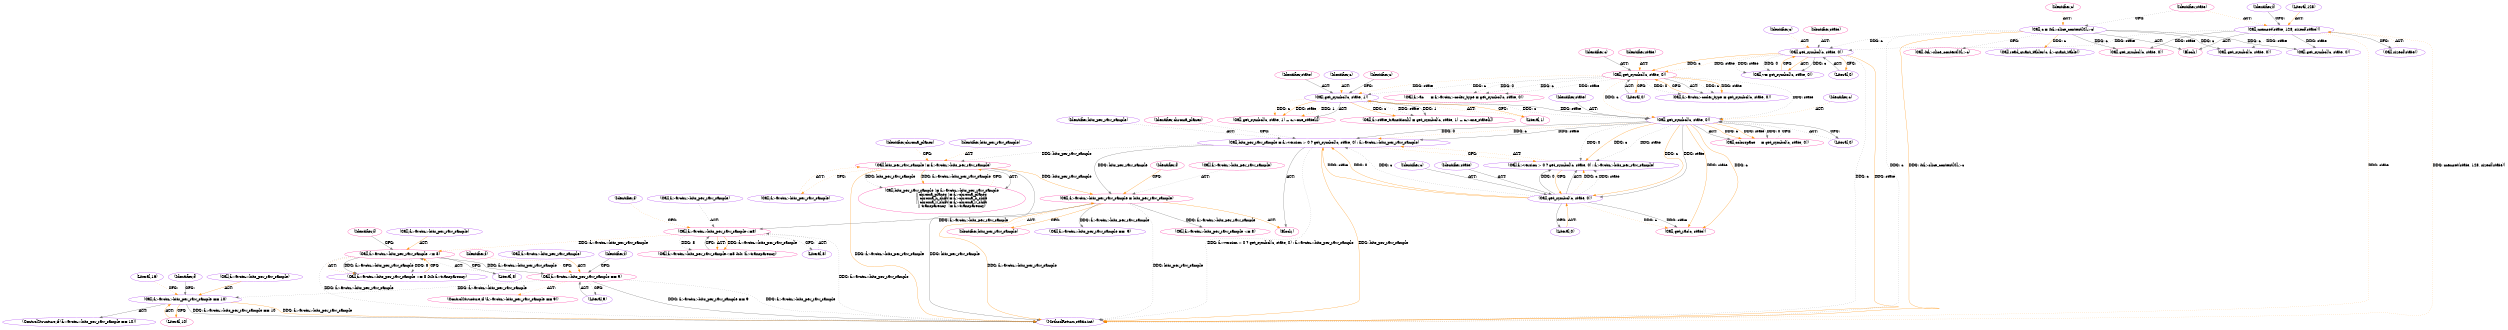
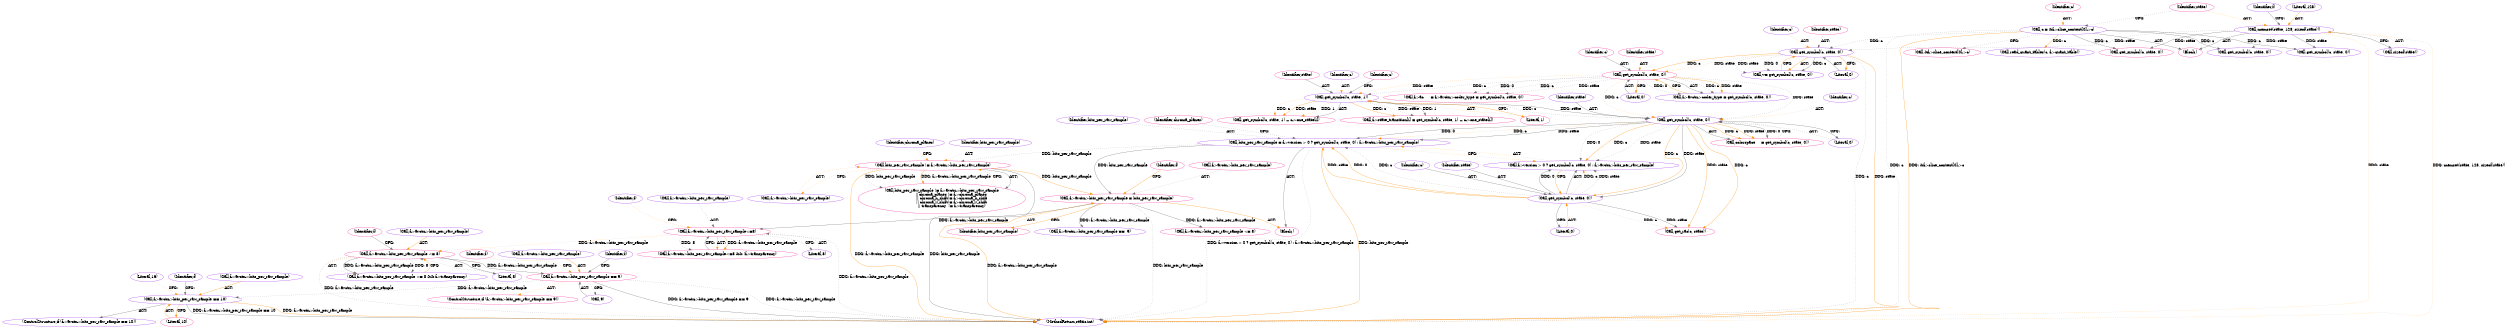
(597, 300) -> (597, 300)
